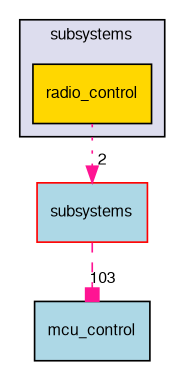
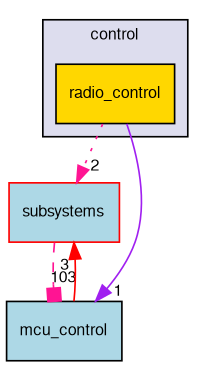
(92, 35) -> (115, 35)
none -> (141, 210)
none -> (75, 280)
